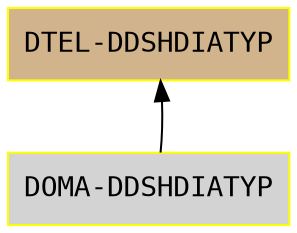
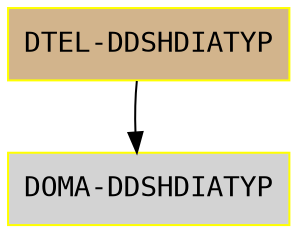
(162, 127) -> (135, 107)
